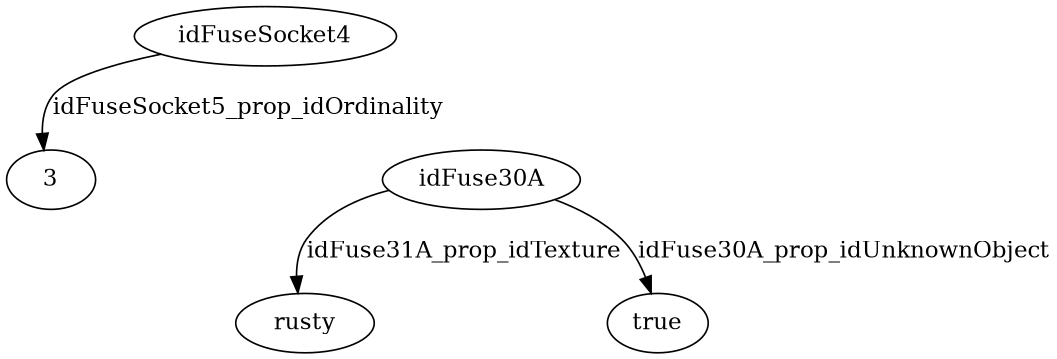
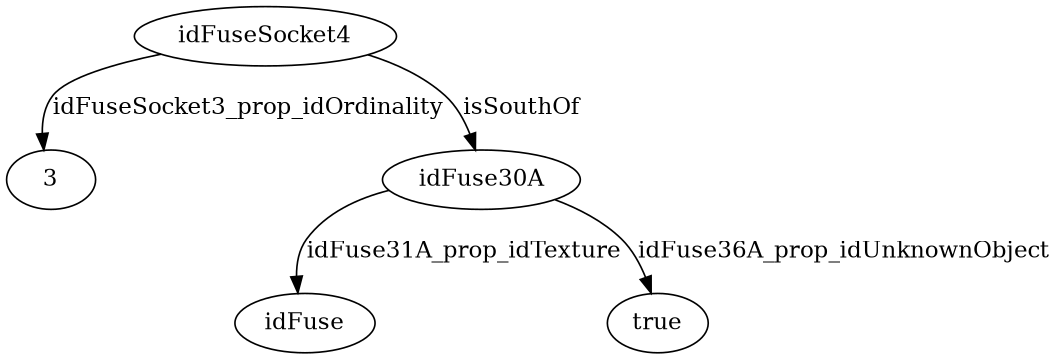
none -> (429, 83)
(249, 108) -> (249, 108)
(844, 251) -> (844, 251)
(305, 323) -> (305, 323)
